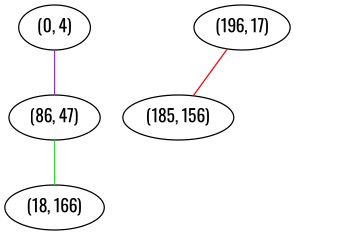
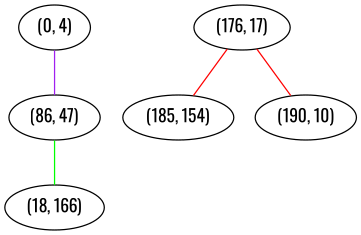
(242, 28) -> (242, 28)
(178, 118) -> (178, 118)
none -> (306, 118)
